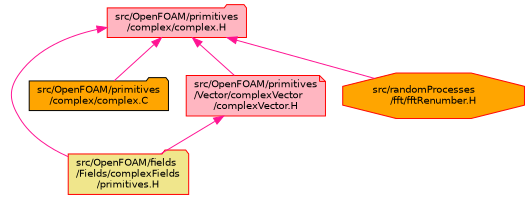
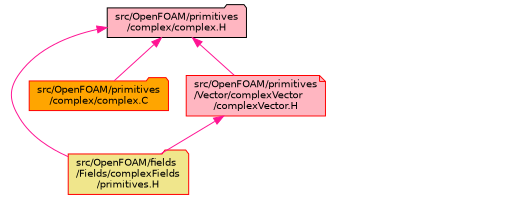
(177, 23) -> (177, 23)
(99, 96) -> (99, 96)
(434, 96) -> none
